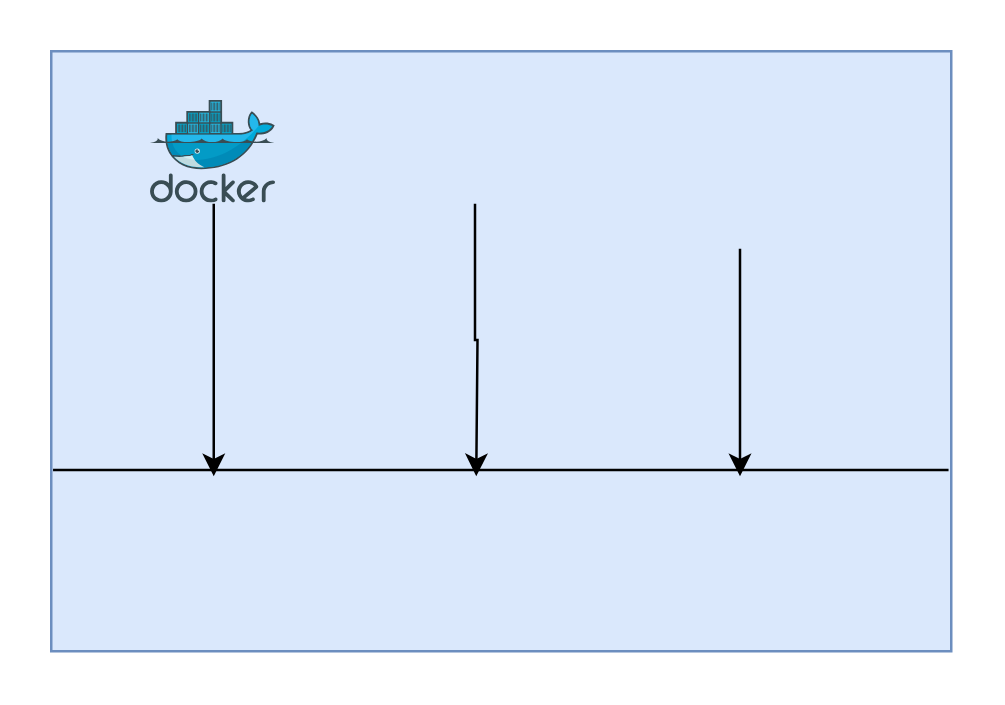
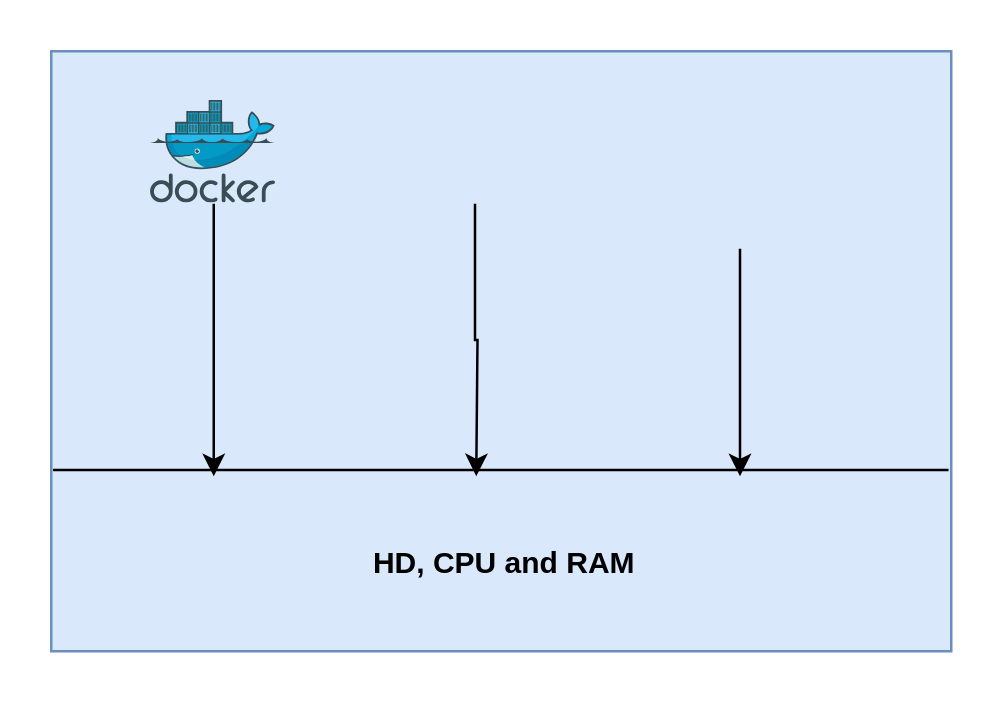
none -> (504, 564)
